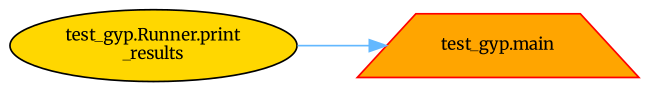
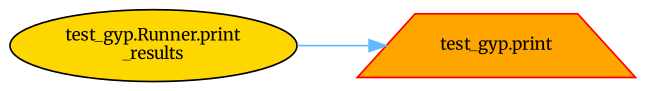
(498, 46) -> (496, 46)
